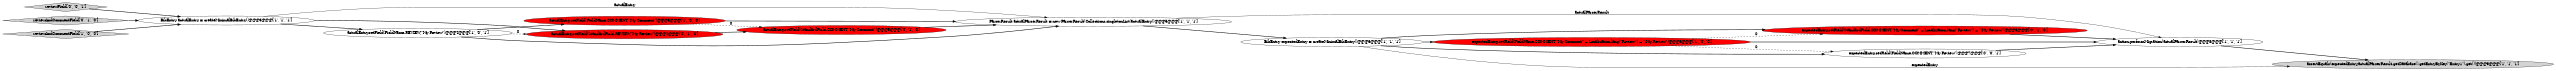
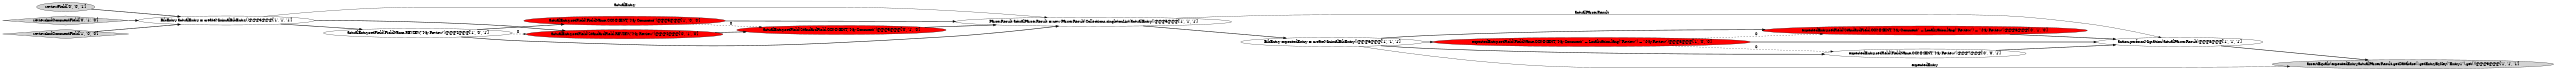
(66, 7) -> (66, 7)
